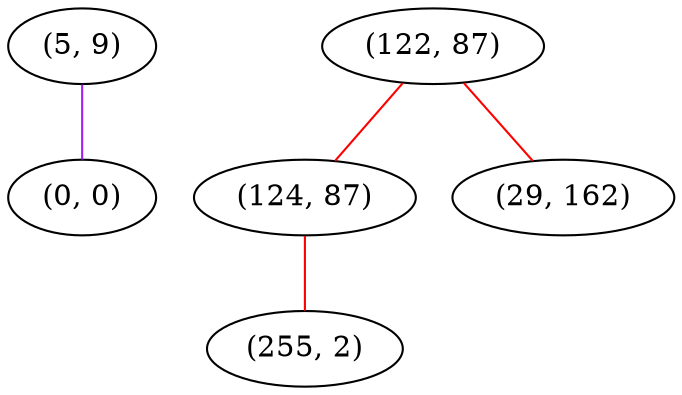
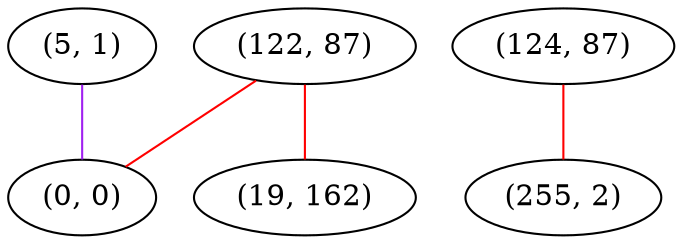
(82, 46) -> (82, 46)
(369, 122) -> (191, 124)
(563, 198) -> (305, 198)
